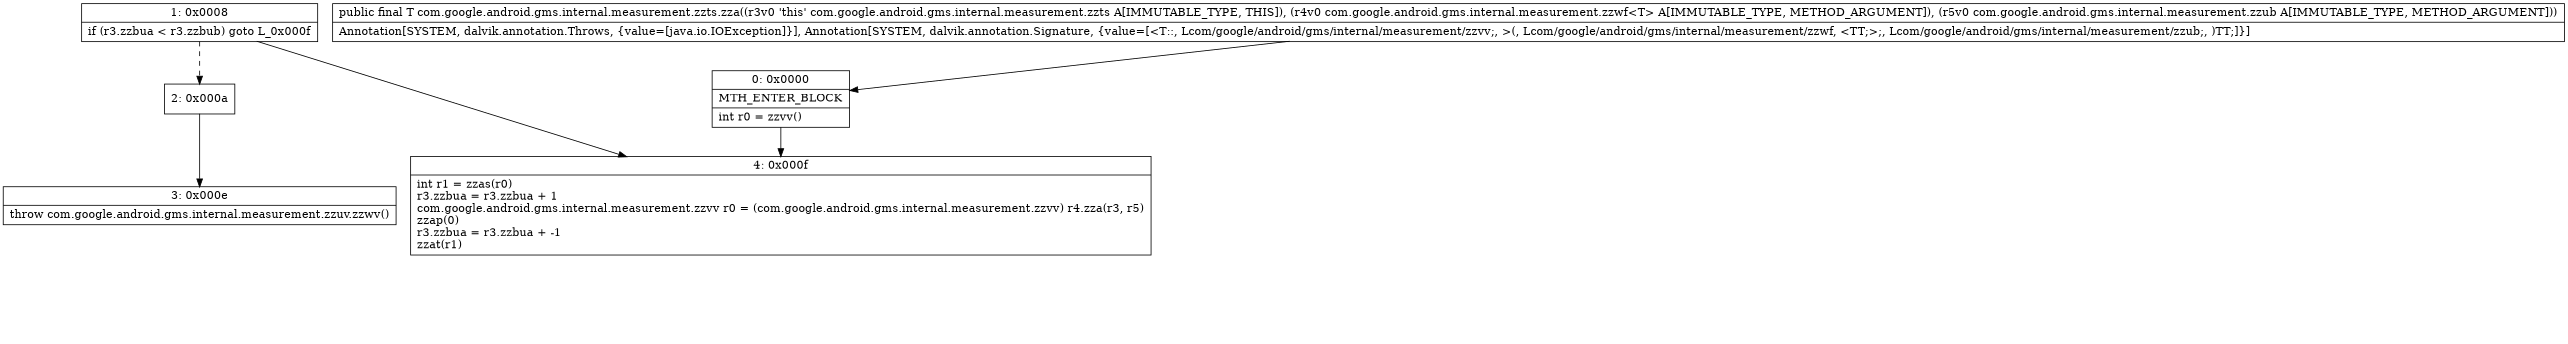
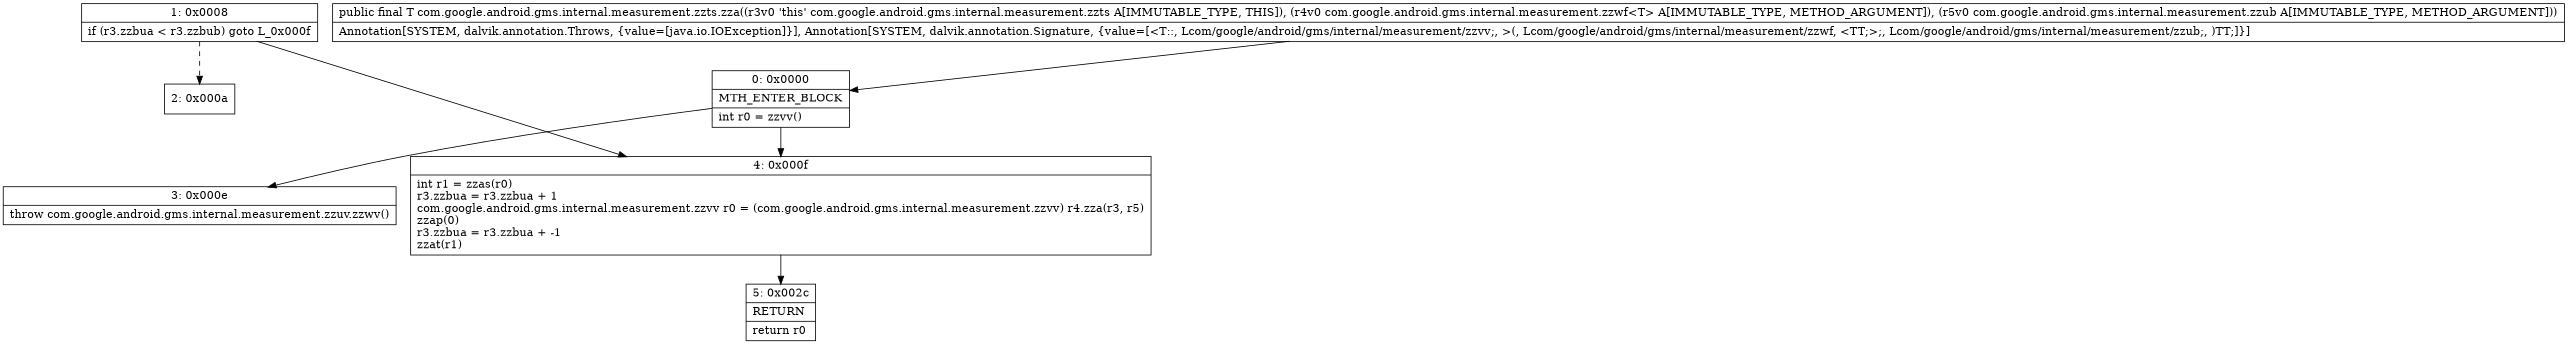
(200, 146) -> (493, 140)
none -> (781, 312)
